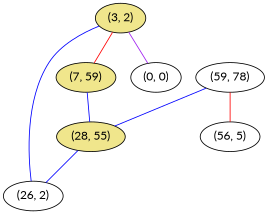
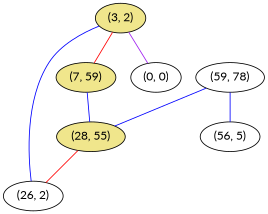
(230, 107) -> (230, 107)
(62, 167) -> (62, 167)
